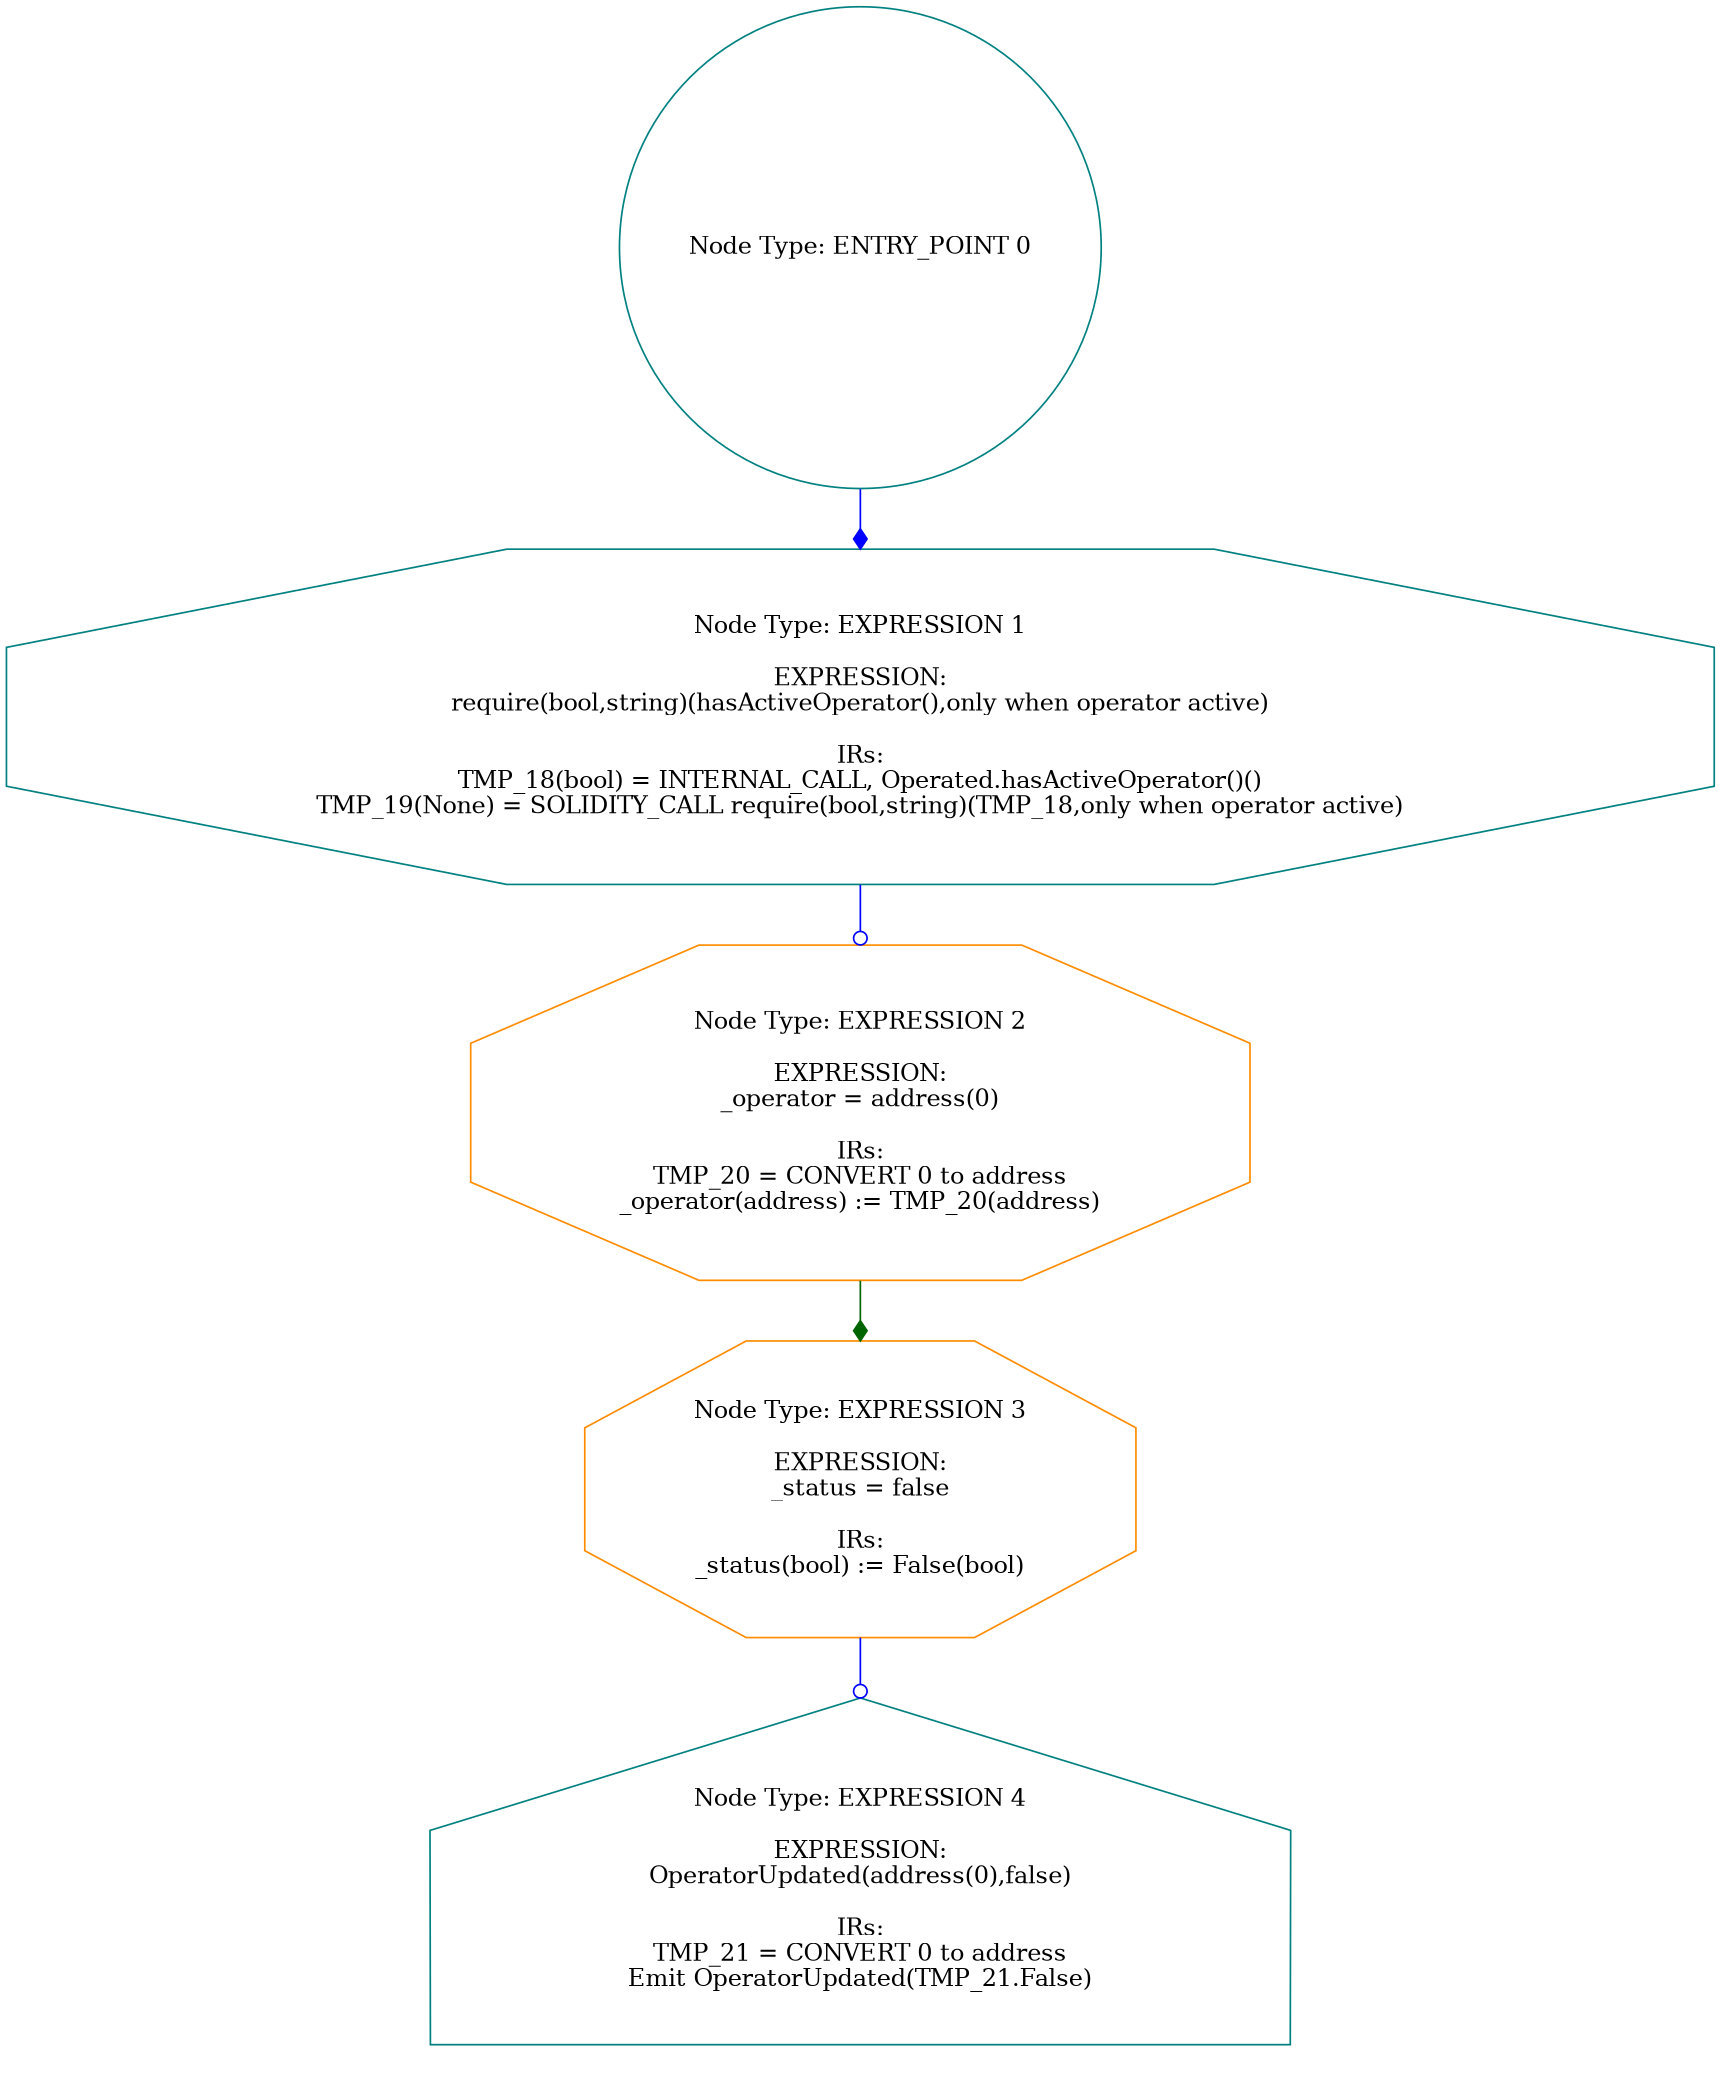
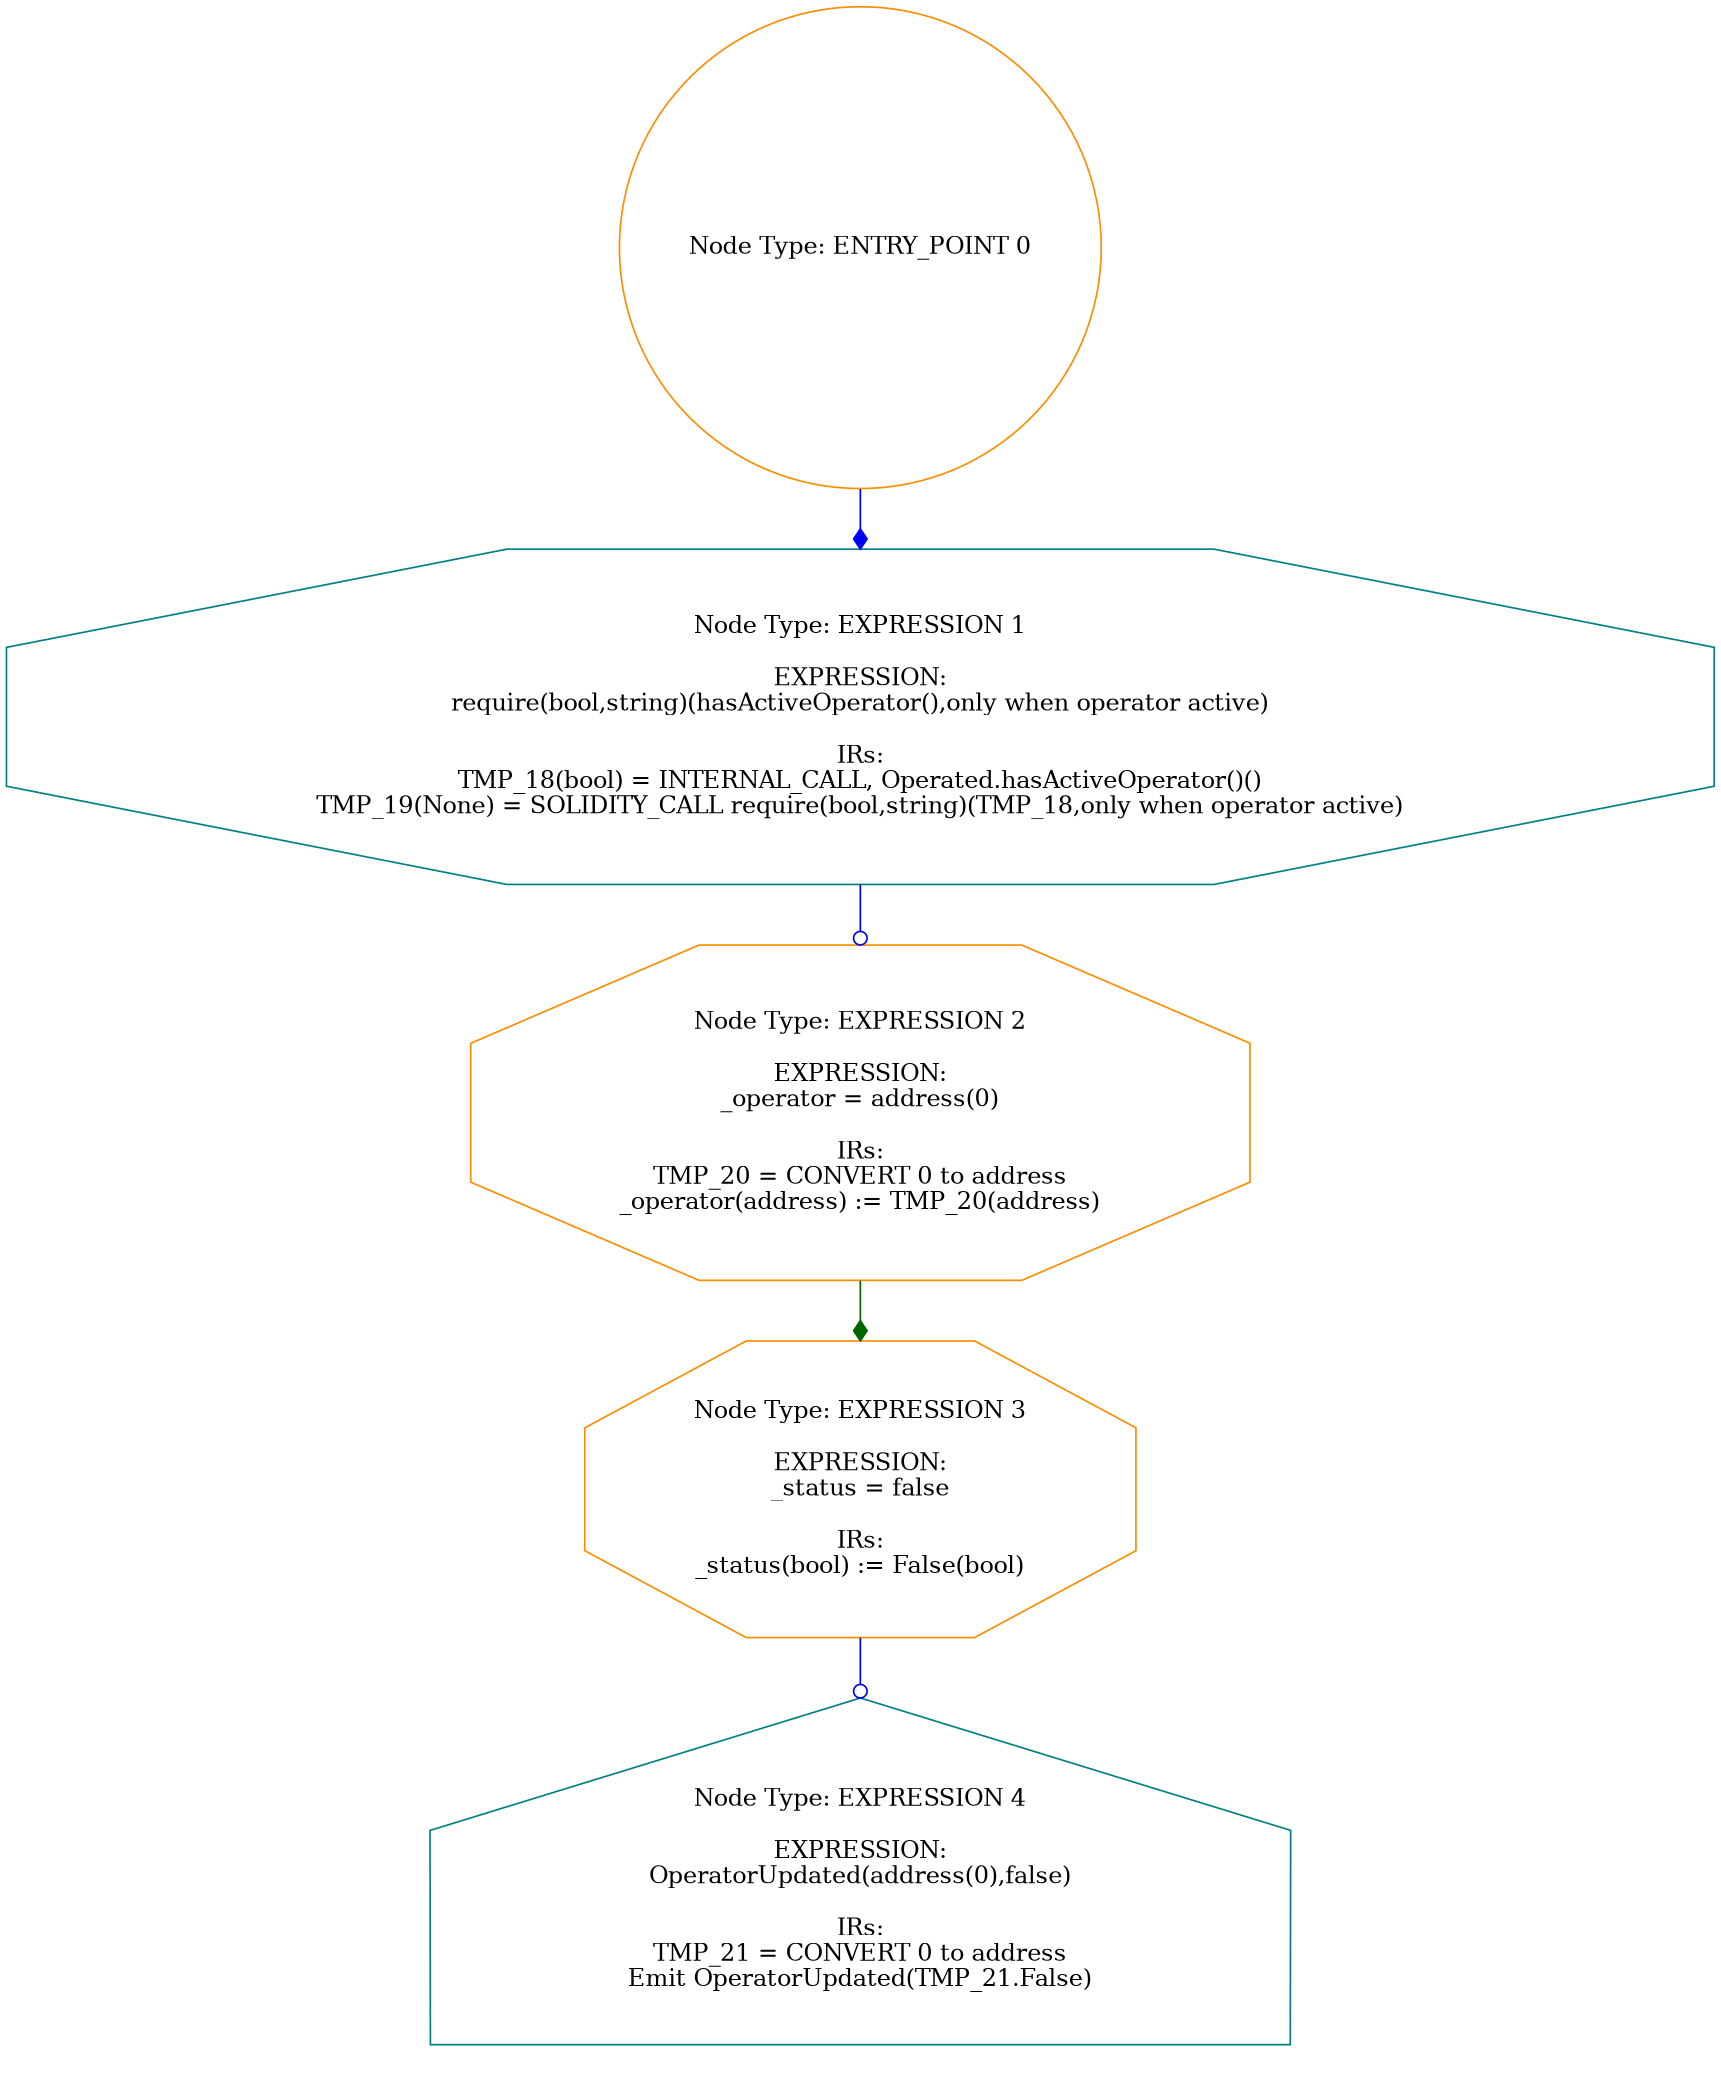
(860, 247) -> (860, 247)
